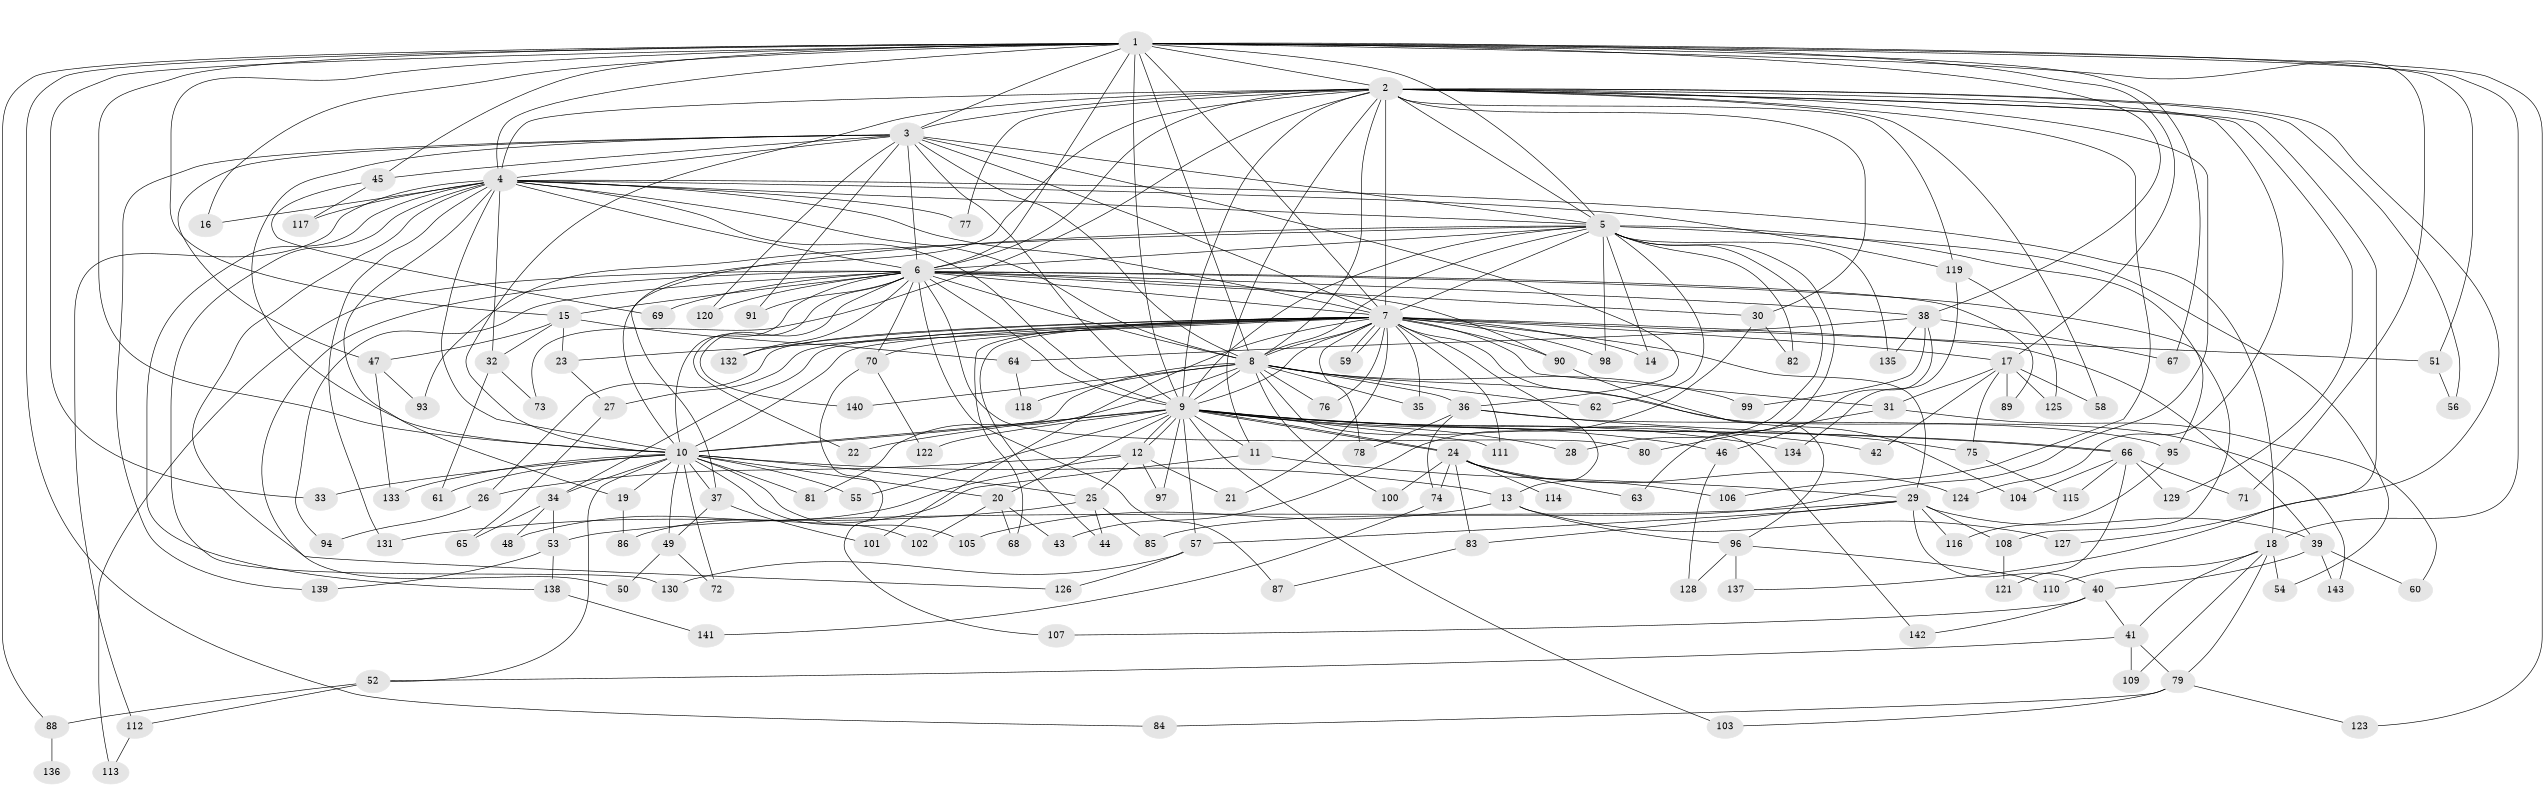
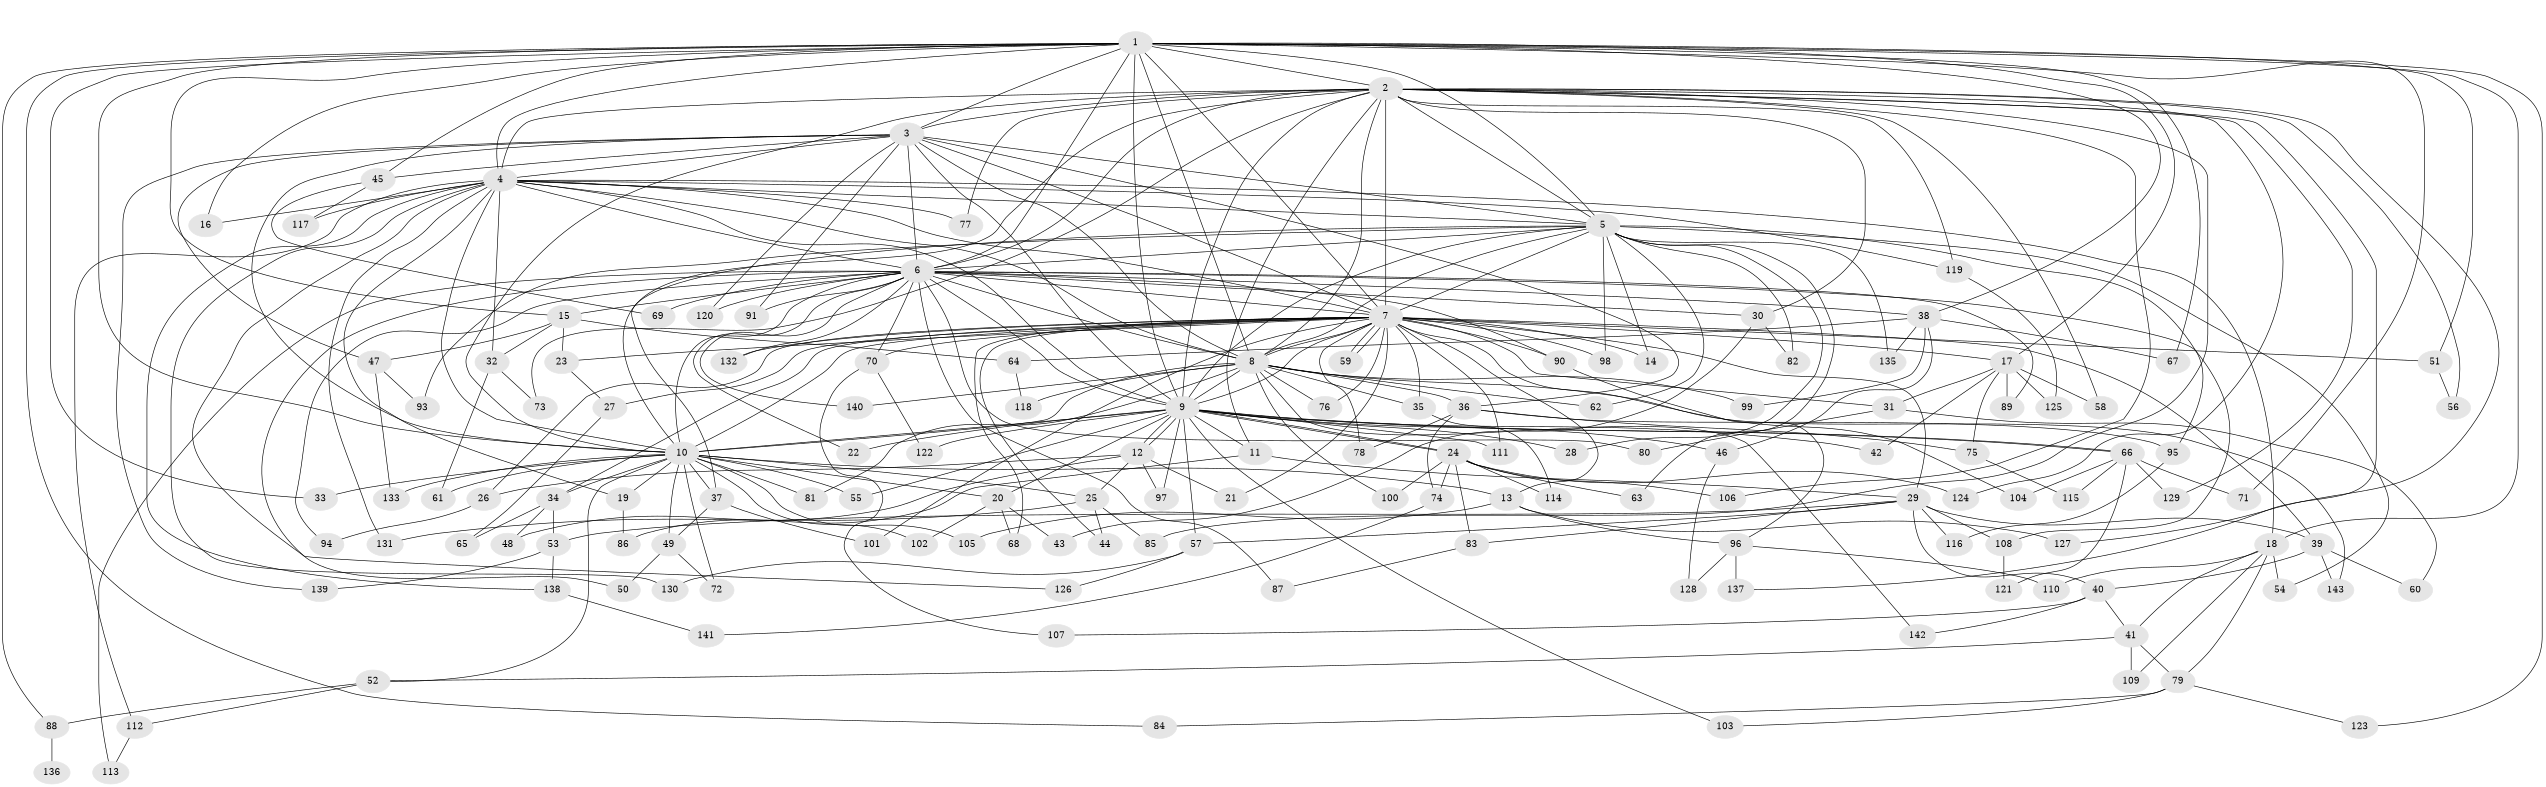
none -> (1516, 436)
(1793, 453) -> none
